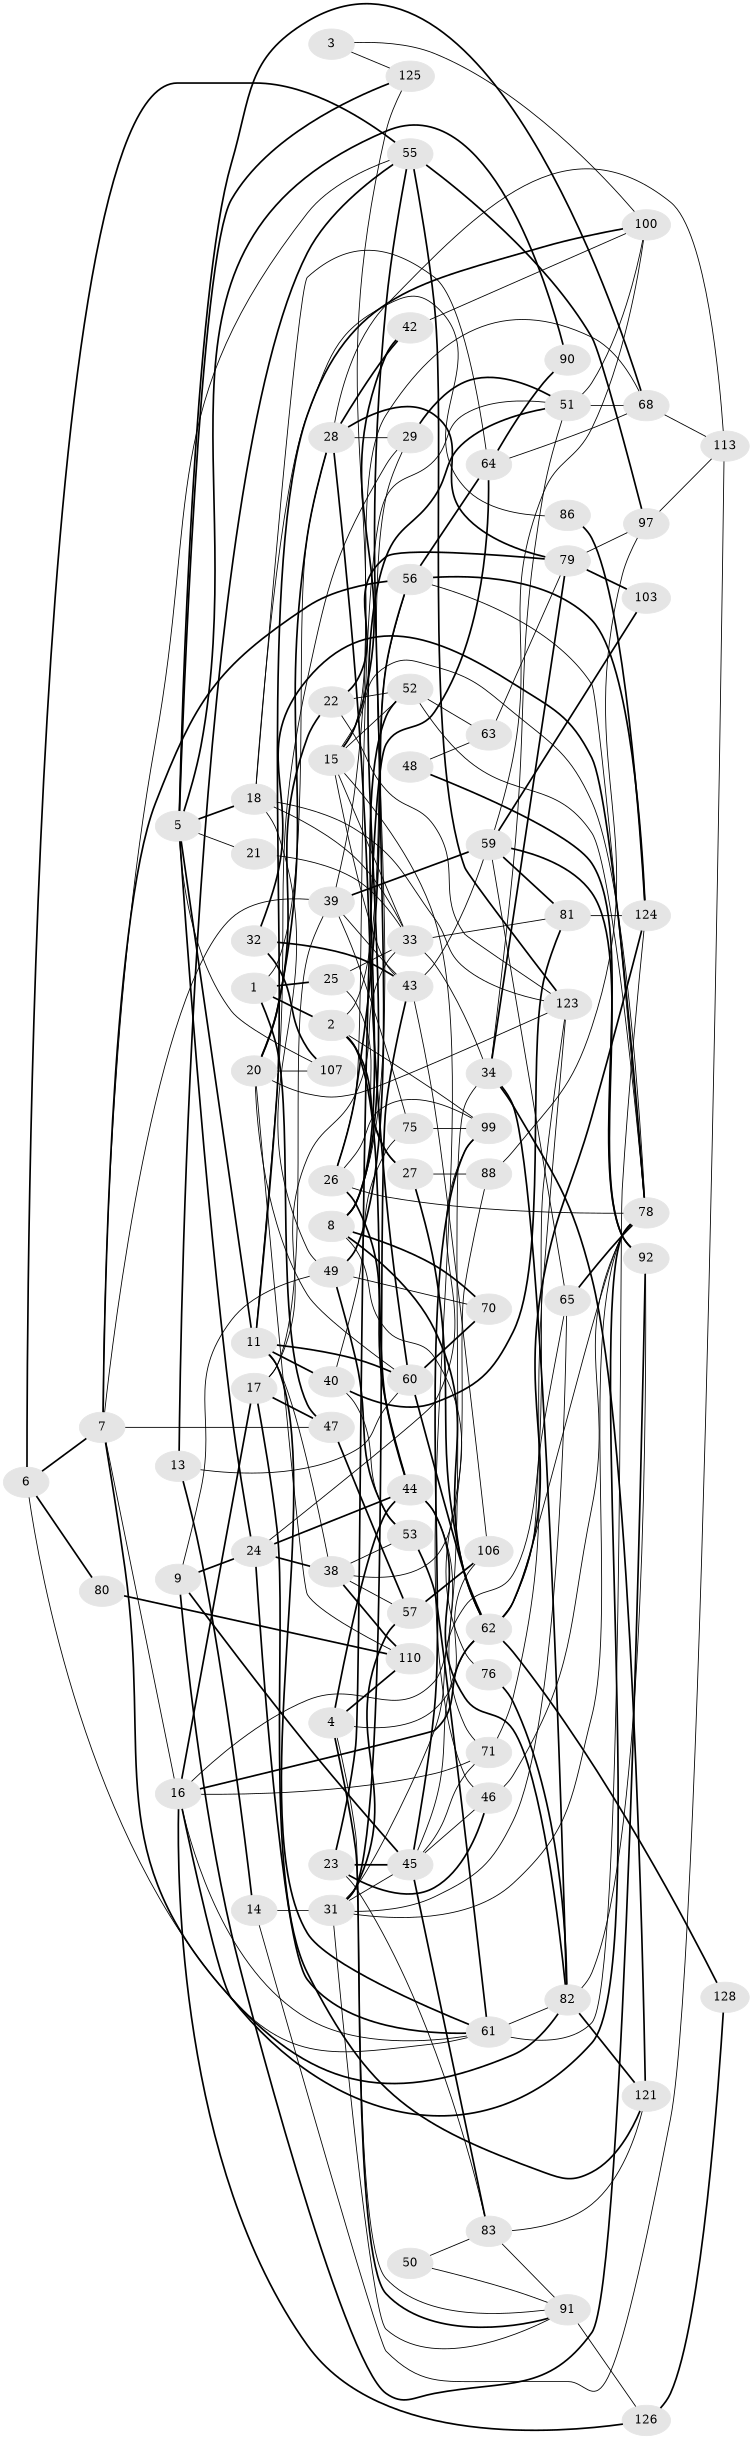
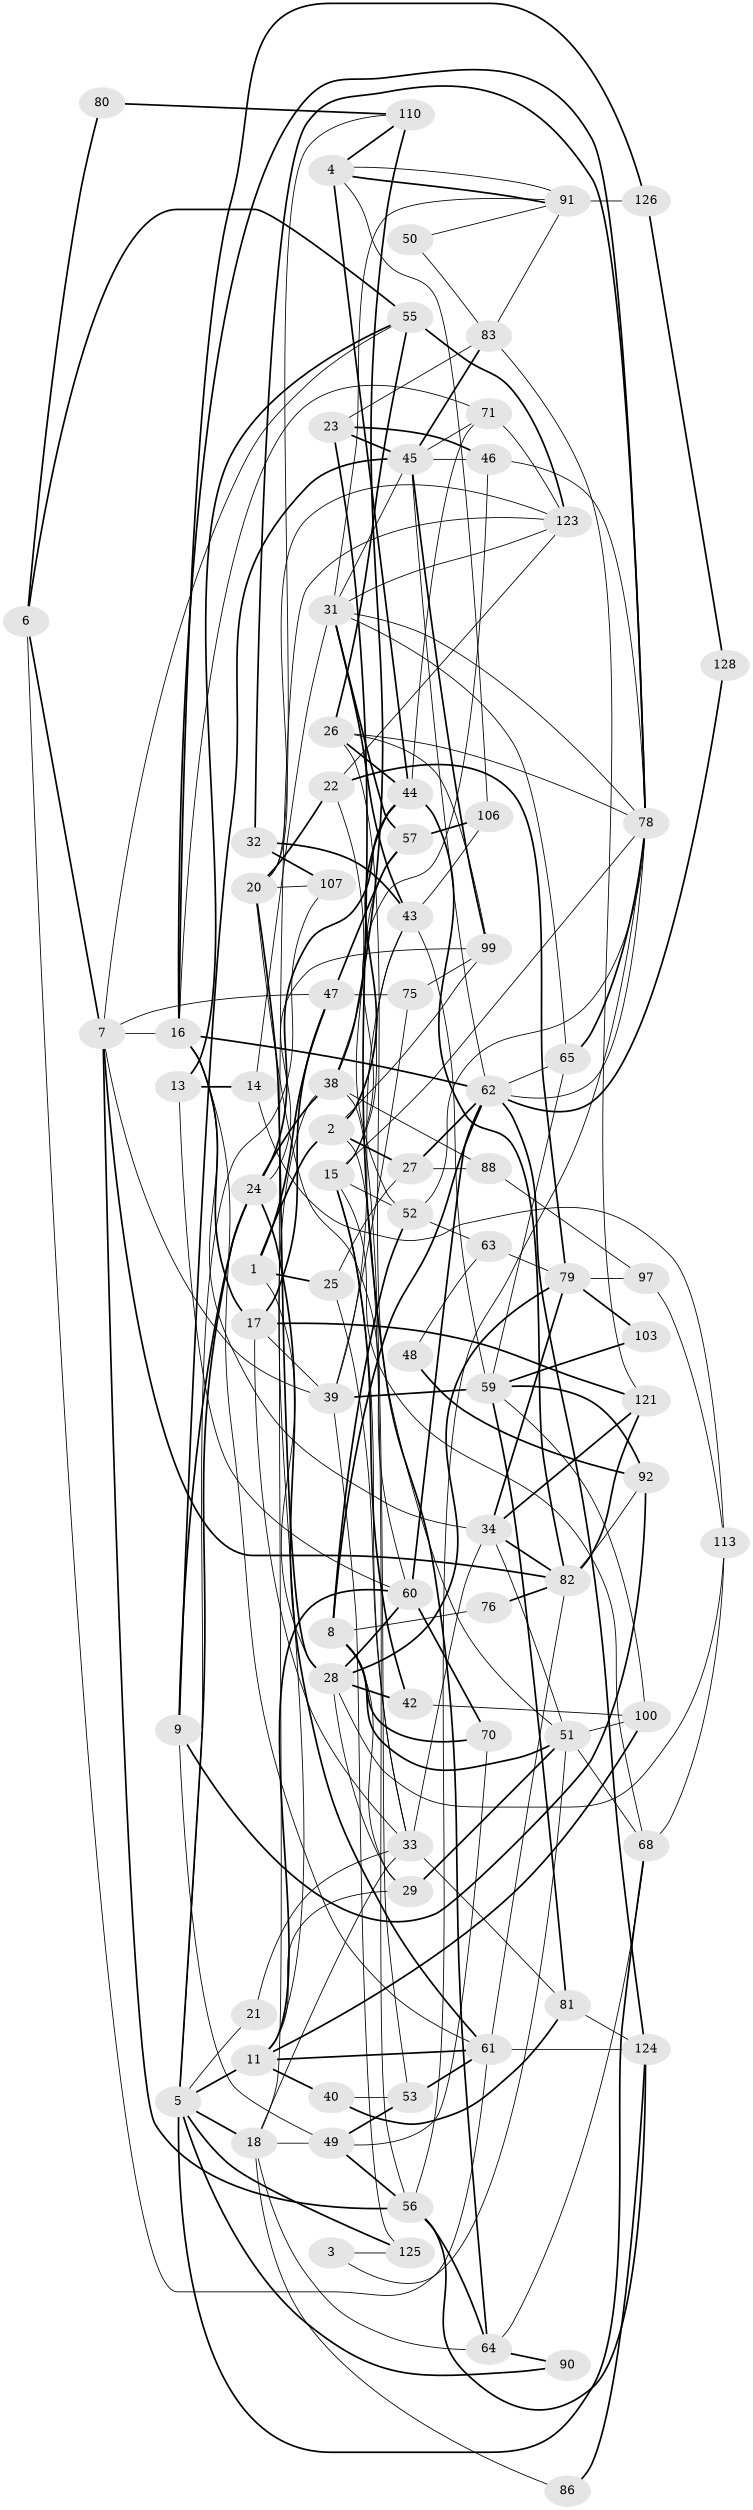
(511, 97) -> (518, 2084)
(575, 311) -> none
(357, 1286) -> (369, 995)
